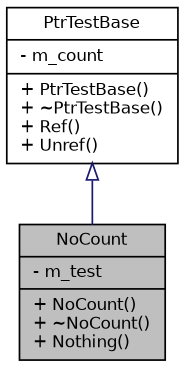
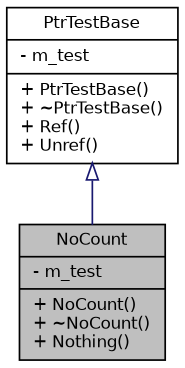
(62, 56) -> (55, 56)
